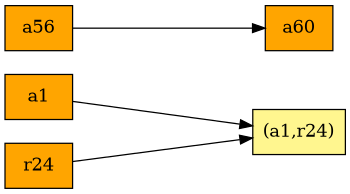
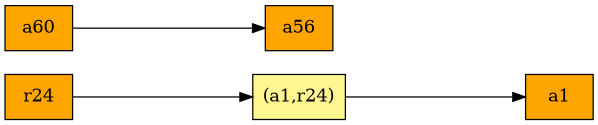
(163, 28) -> (163, 28)
(156, 113) -> (429, 97)
